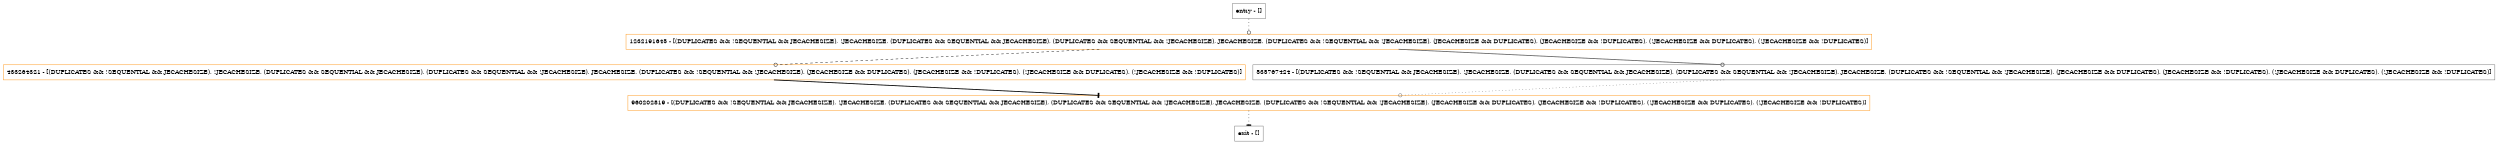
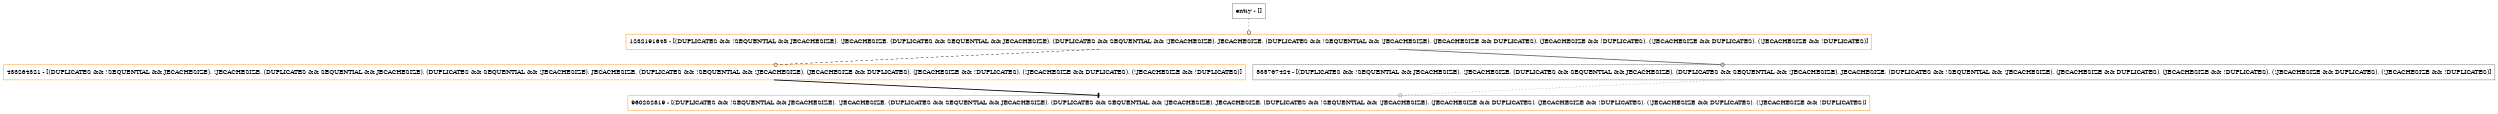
(1249, 134) -> none
